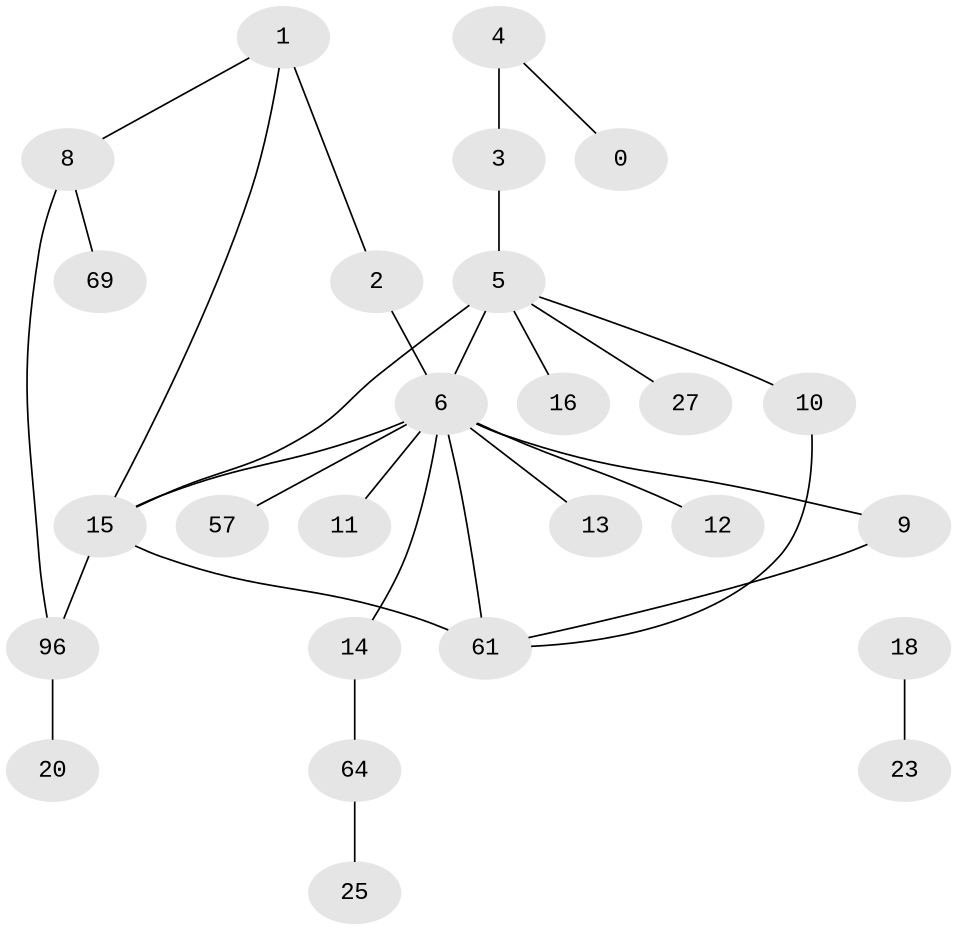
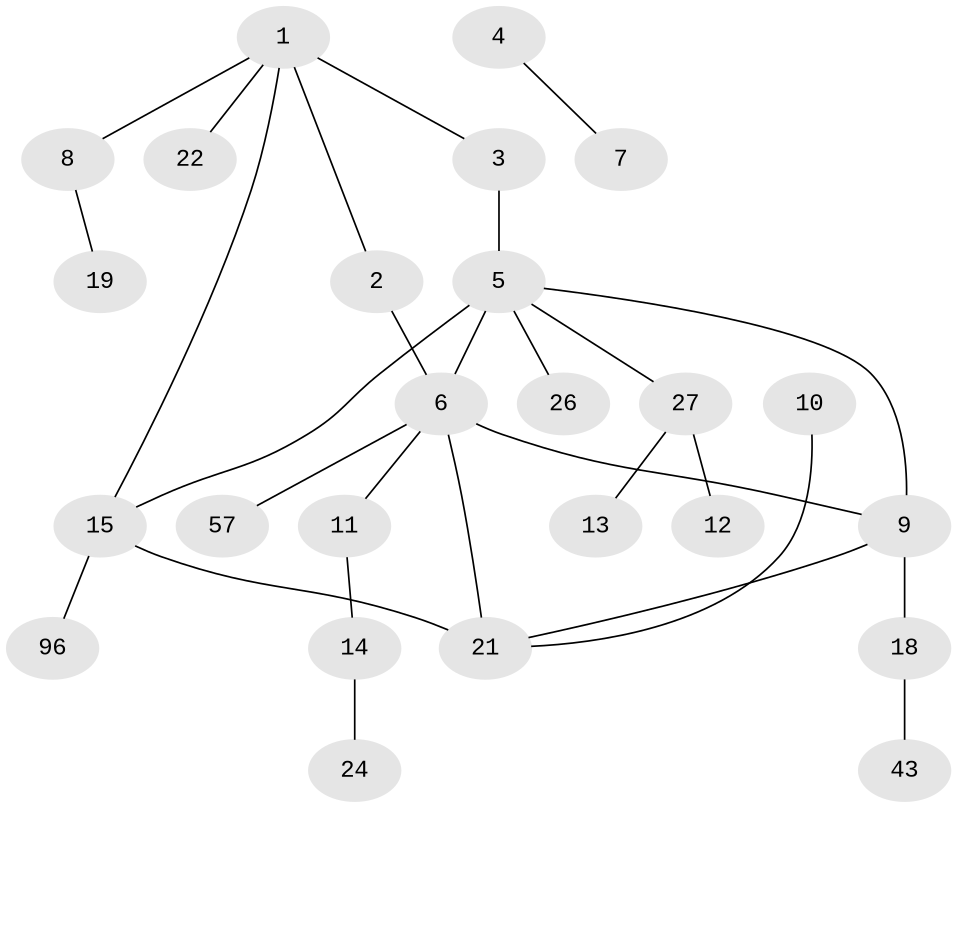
(499, 99) -> (391, 98)
none -> (190, 160)
(621, 160) -> (621, 160)
(100, 282) -> (100, 282)
(657, 339) -> (775, 330)
(27, 403) -> none
(563, 404) -> (563, 404)
(283, 460) -> none
(519, 465) -> (644, 460)
(600, 473) -> (702, 465)
(415, 531) -> (350, 587)
none -> (905, 587)
(485, 648) -> (485, 648)
(53, 771) -> none
(355, 771) -> (355, 771)
(905, 771) -> (905, 771)
(355, 893) -> none
